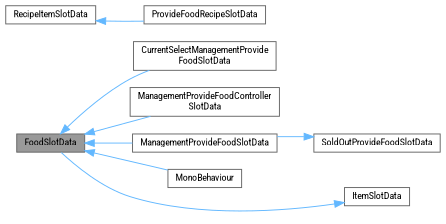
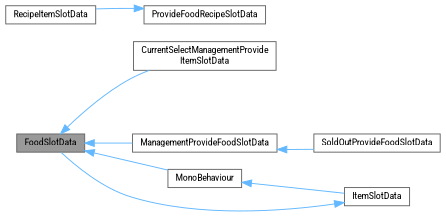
(125, 21) -> (115, 8)
(205, 56) -> (205, 56)
(205, 102) -> none
(291, 137) -> (300, 149)
none -> (298, 188)
